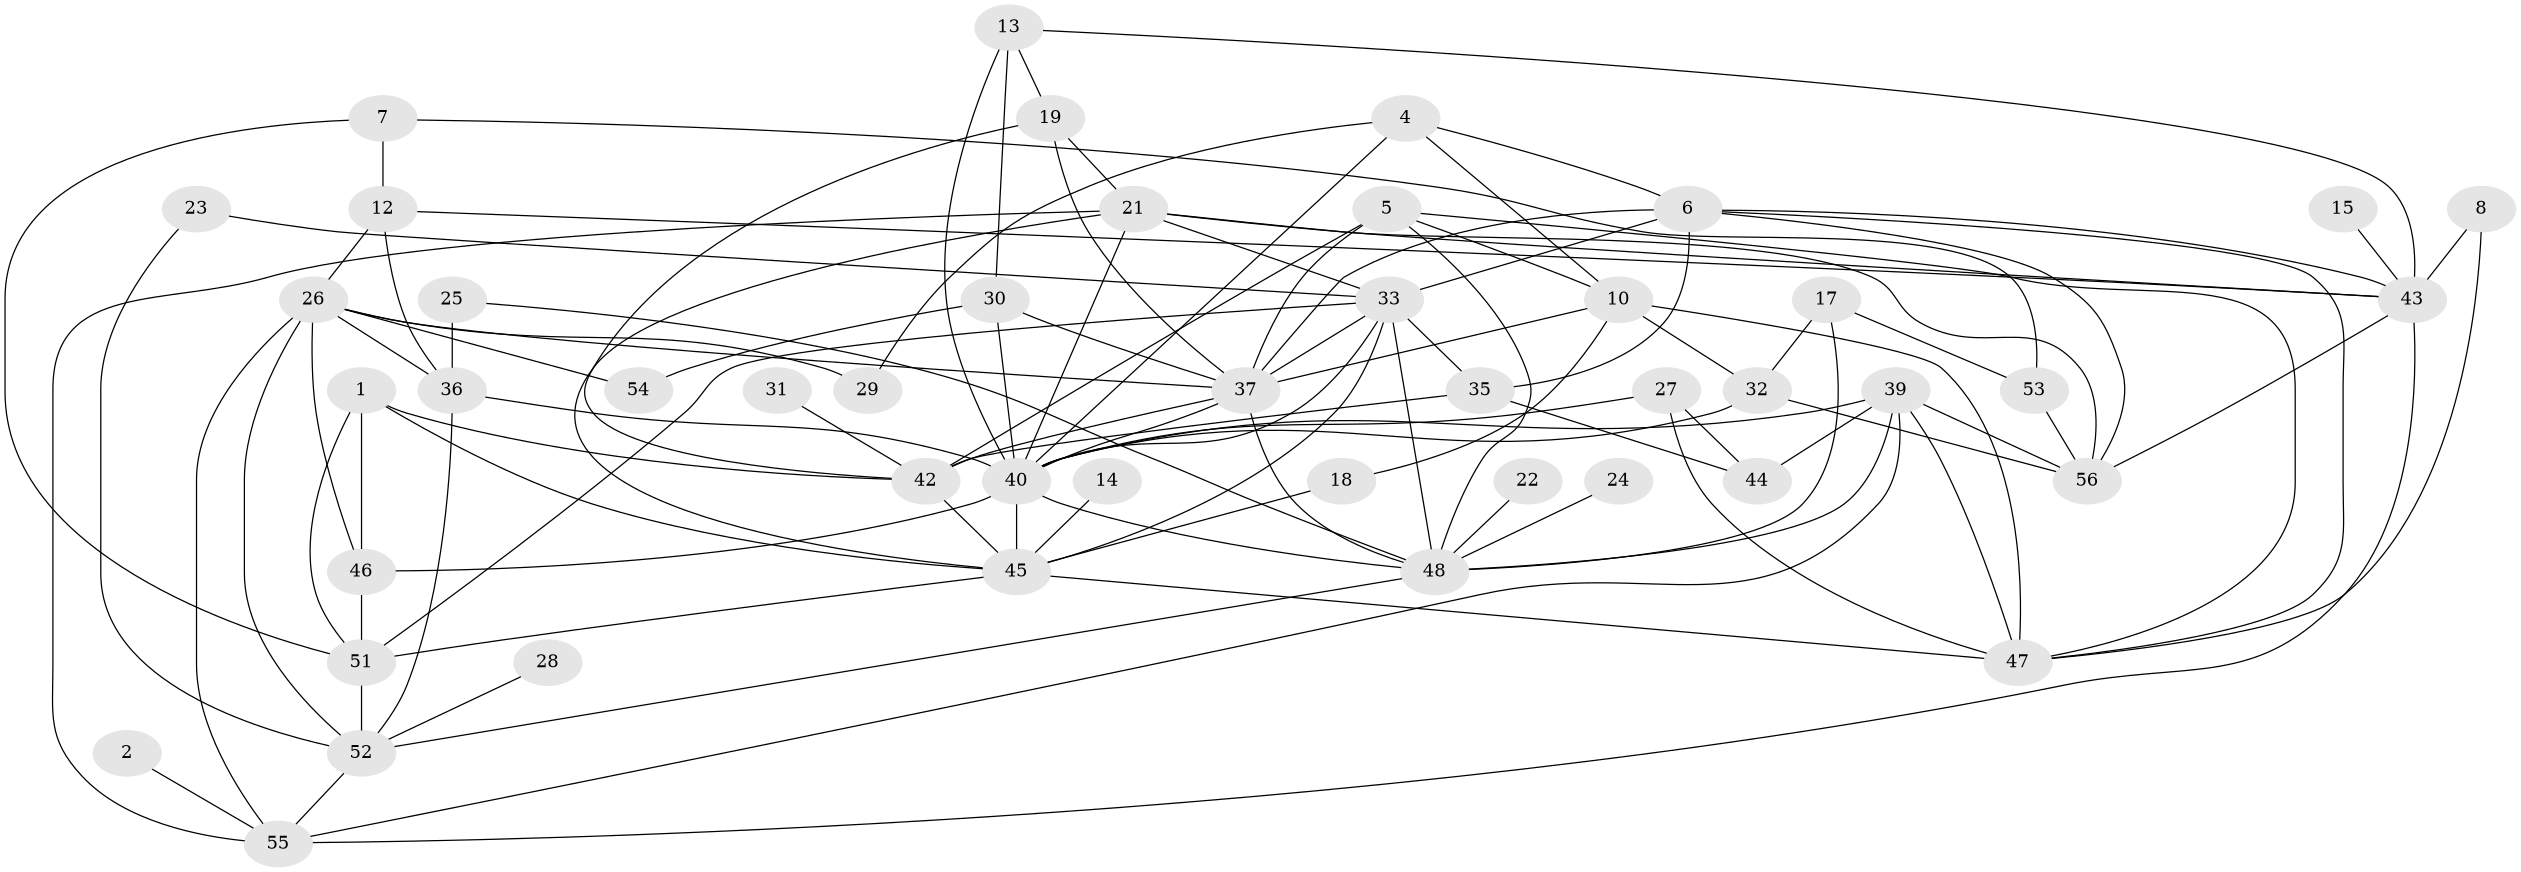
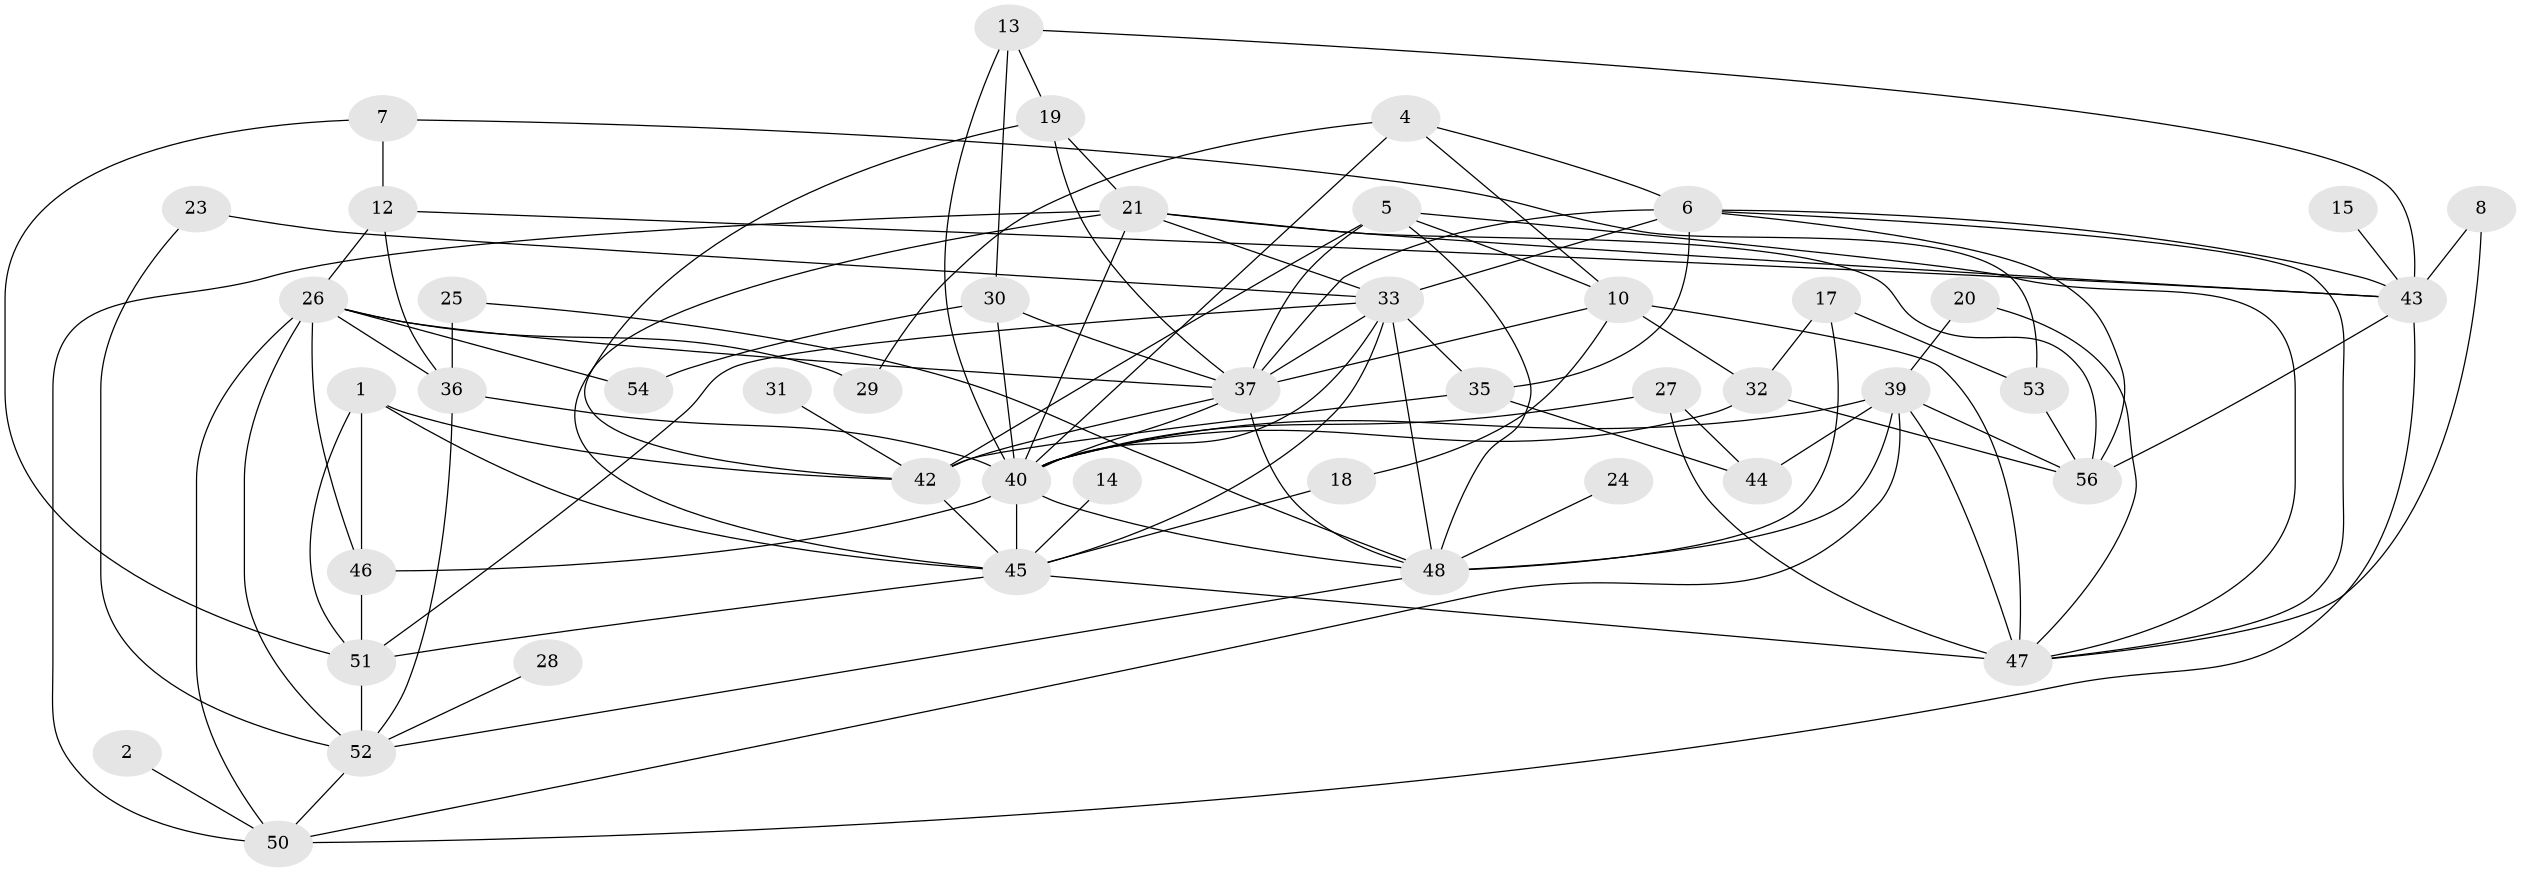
none -> (1965, 300)
(1528, 481) -> none
(278, 844) -> (278, 844)
